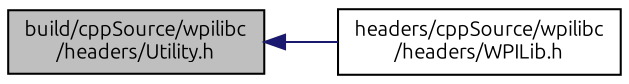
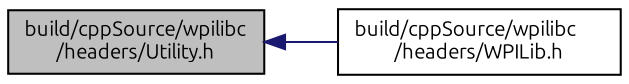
(479, 42) -> (479, 42)
